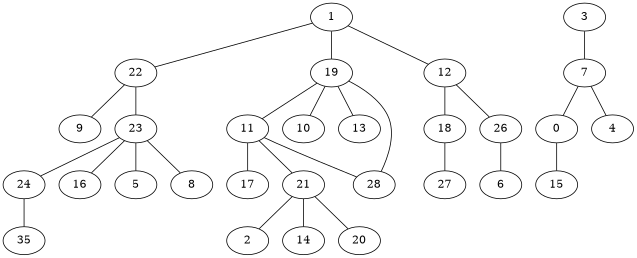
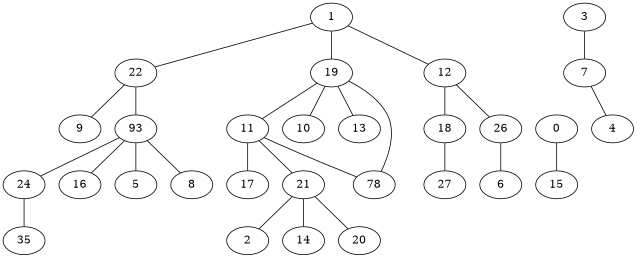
(571, 101) -> none
(136, 129) -> (136, 129)
(374, 185) -> (374, 185)
